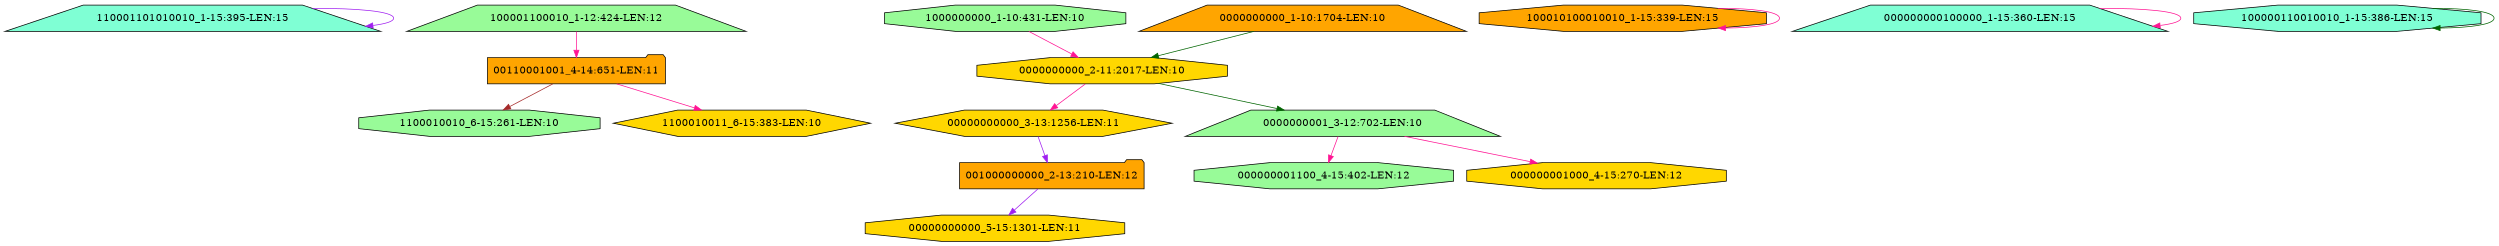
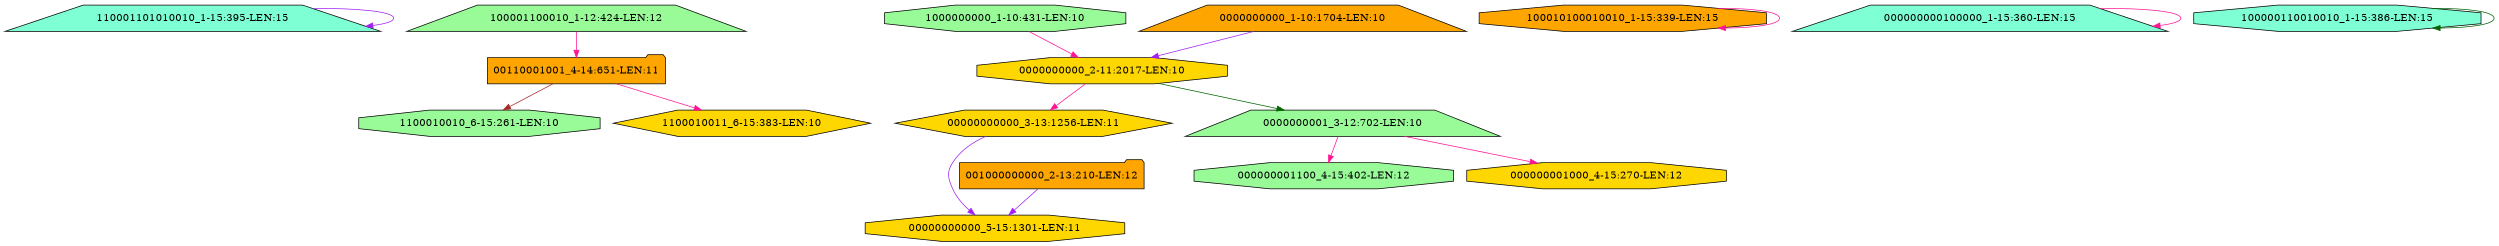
(1206, 44) -> (1206, 44)
(1041, 146) -> (950, 168)
